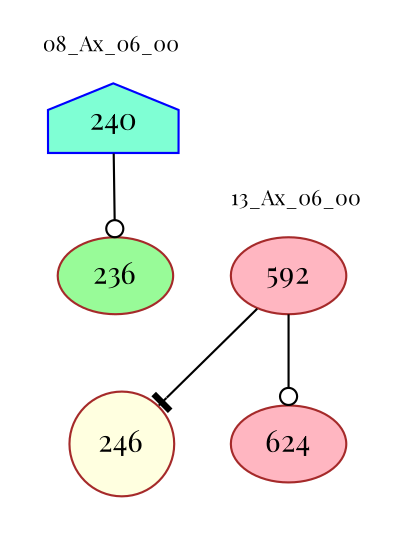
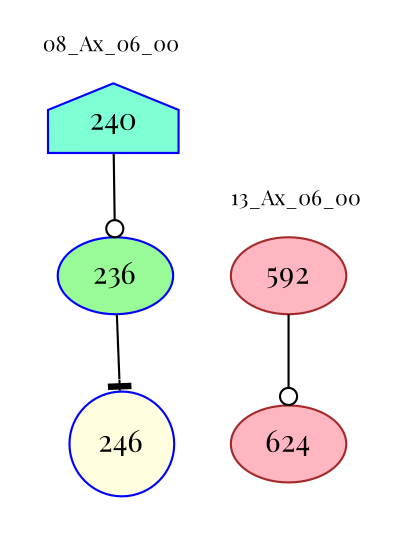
(115, 276) -> (115, 276)
(228, 338) -> (118, 347)
(122, 444) -> (122, 444)
